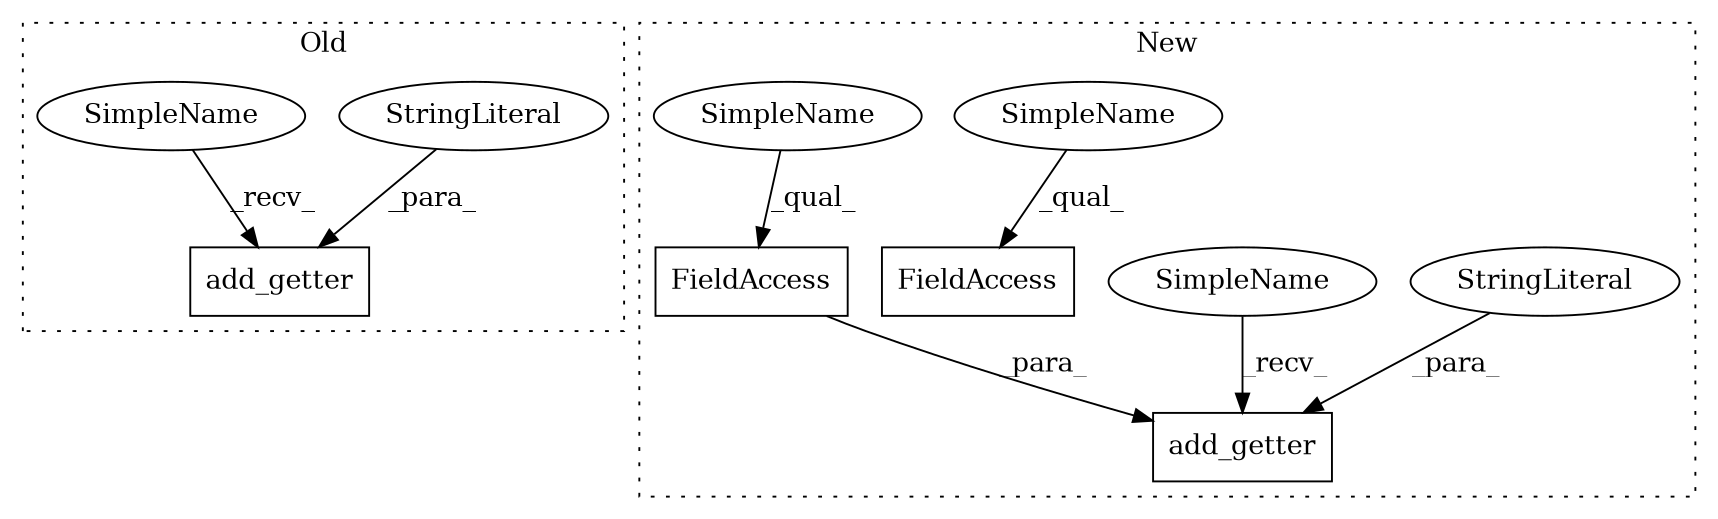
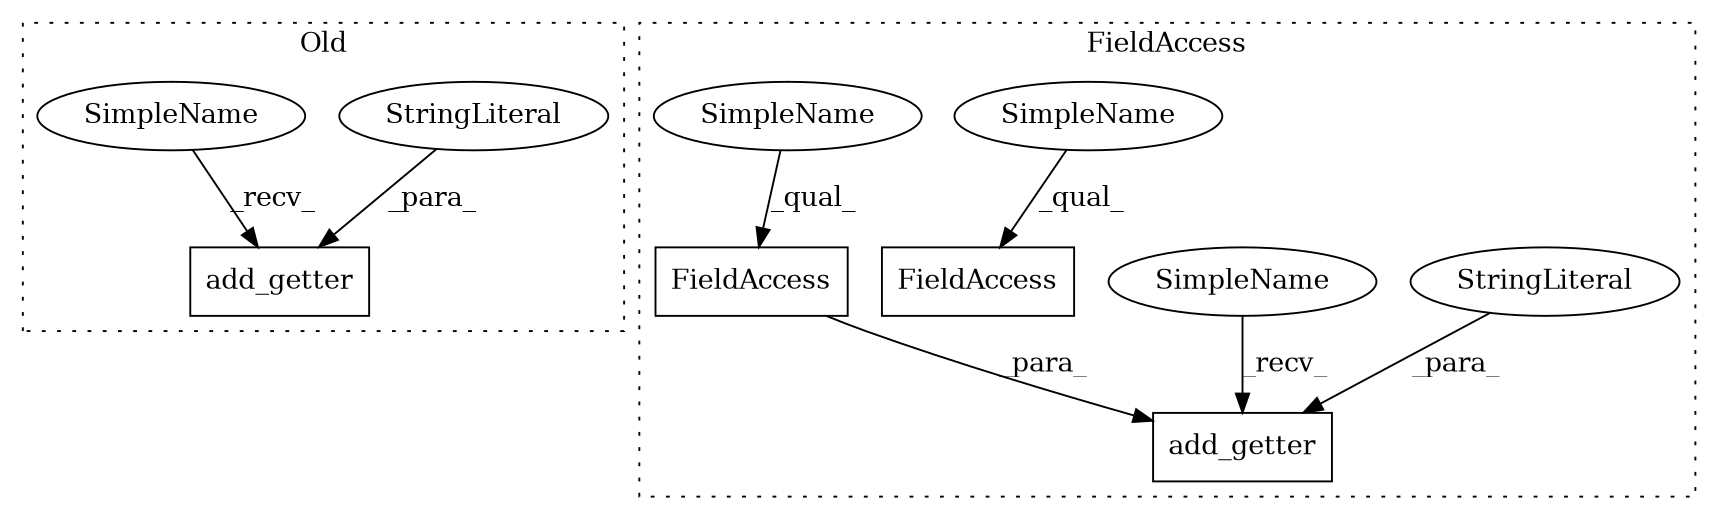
(1167, 45) -> (1167, 45)
